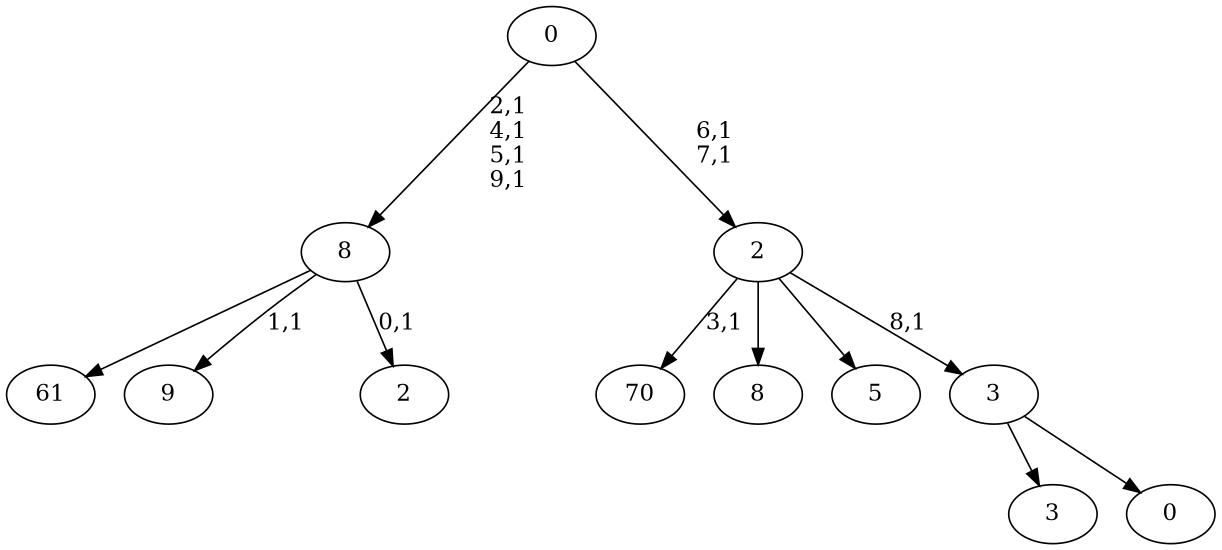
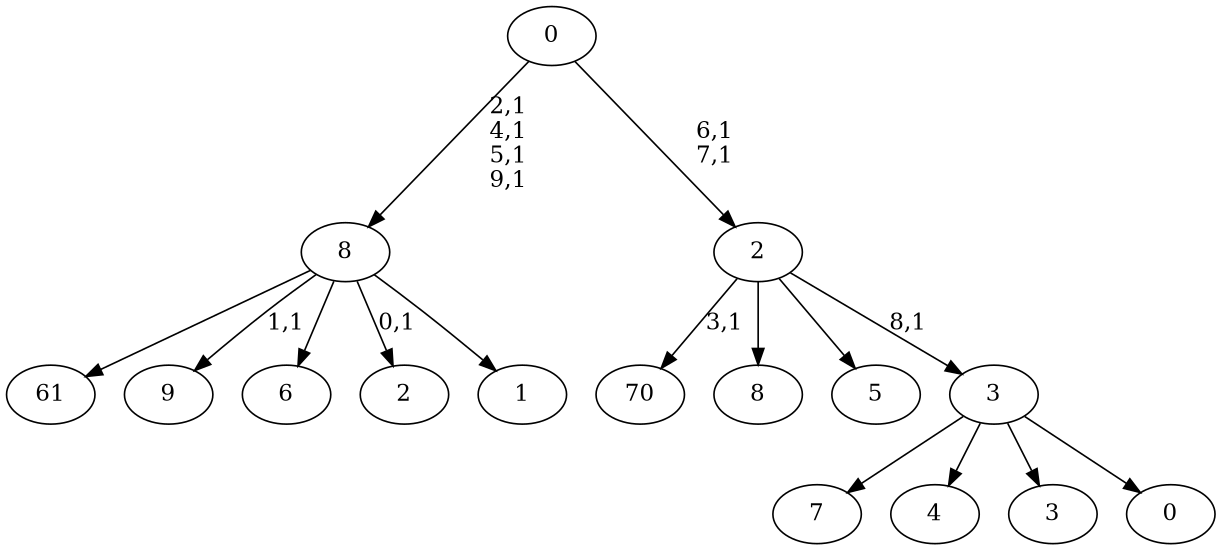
none -> (287, 395)
none -> (522, 395)
none -> (817, 514)
none -> (935, 514)
